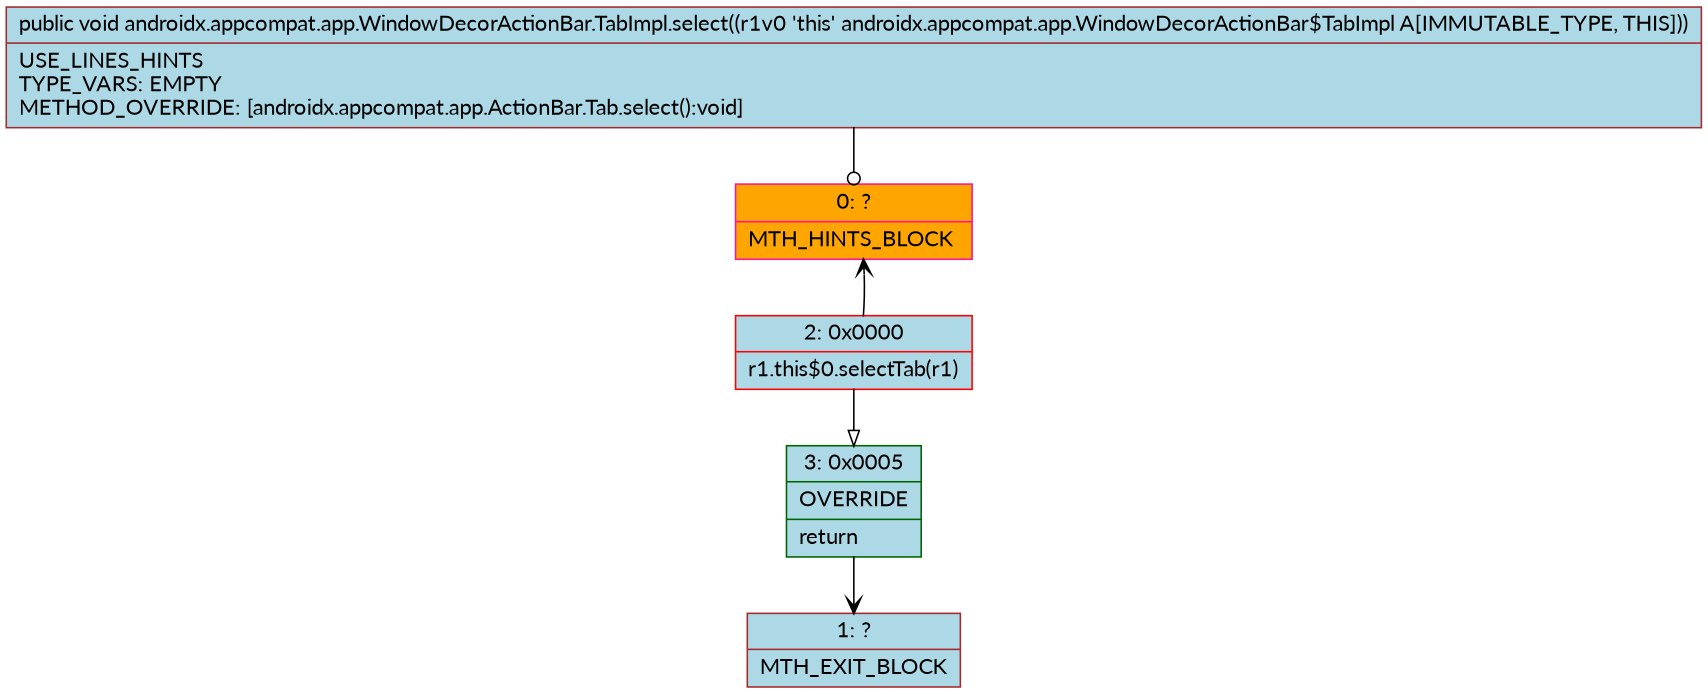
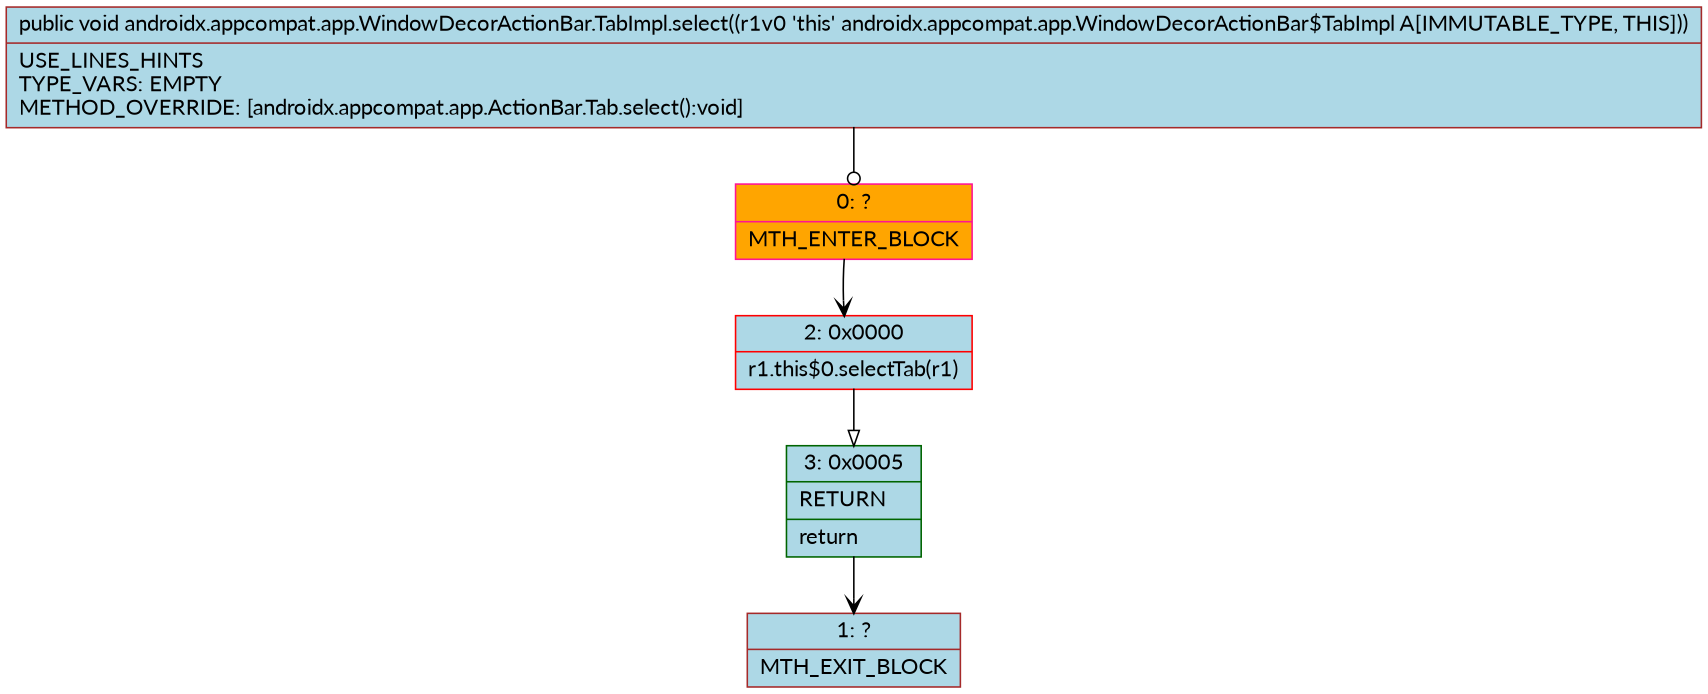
(851, 240) -> (854, 240)
(864, 296) -> (843, 280)
(854, 500) -> (843, 500)
